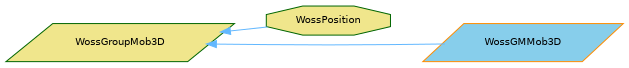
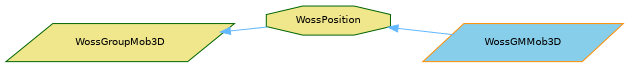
(331, 45) -> (426, 32)
